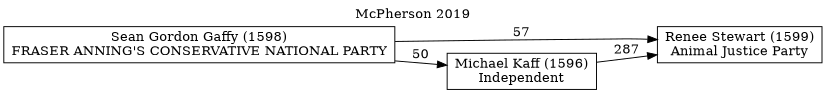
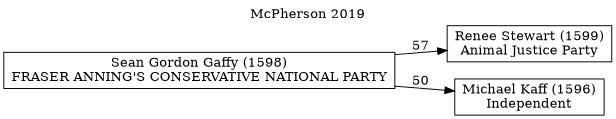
(622, 59) -> none
